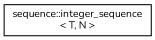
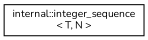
(78, 20) -> (74, 20)
